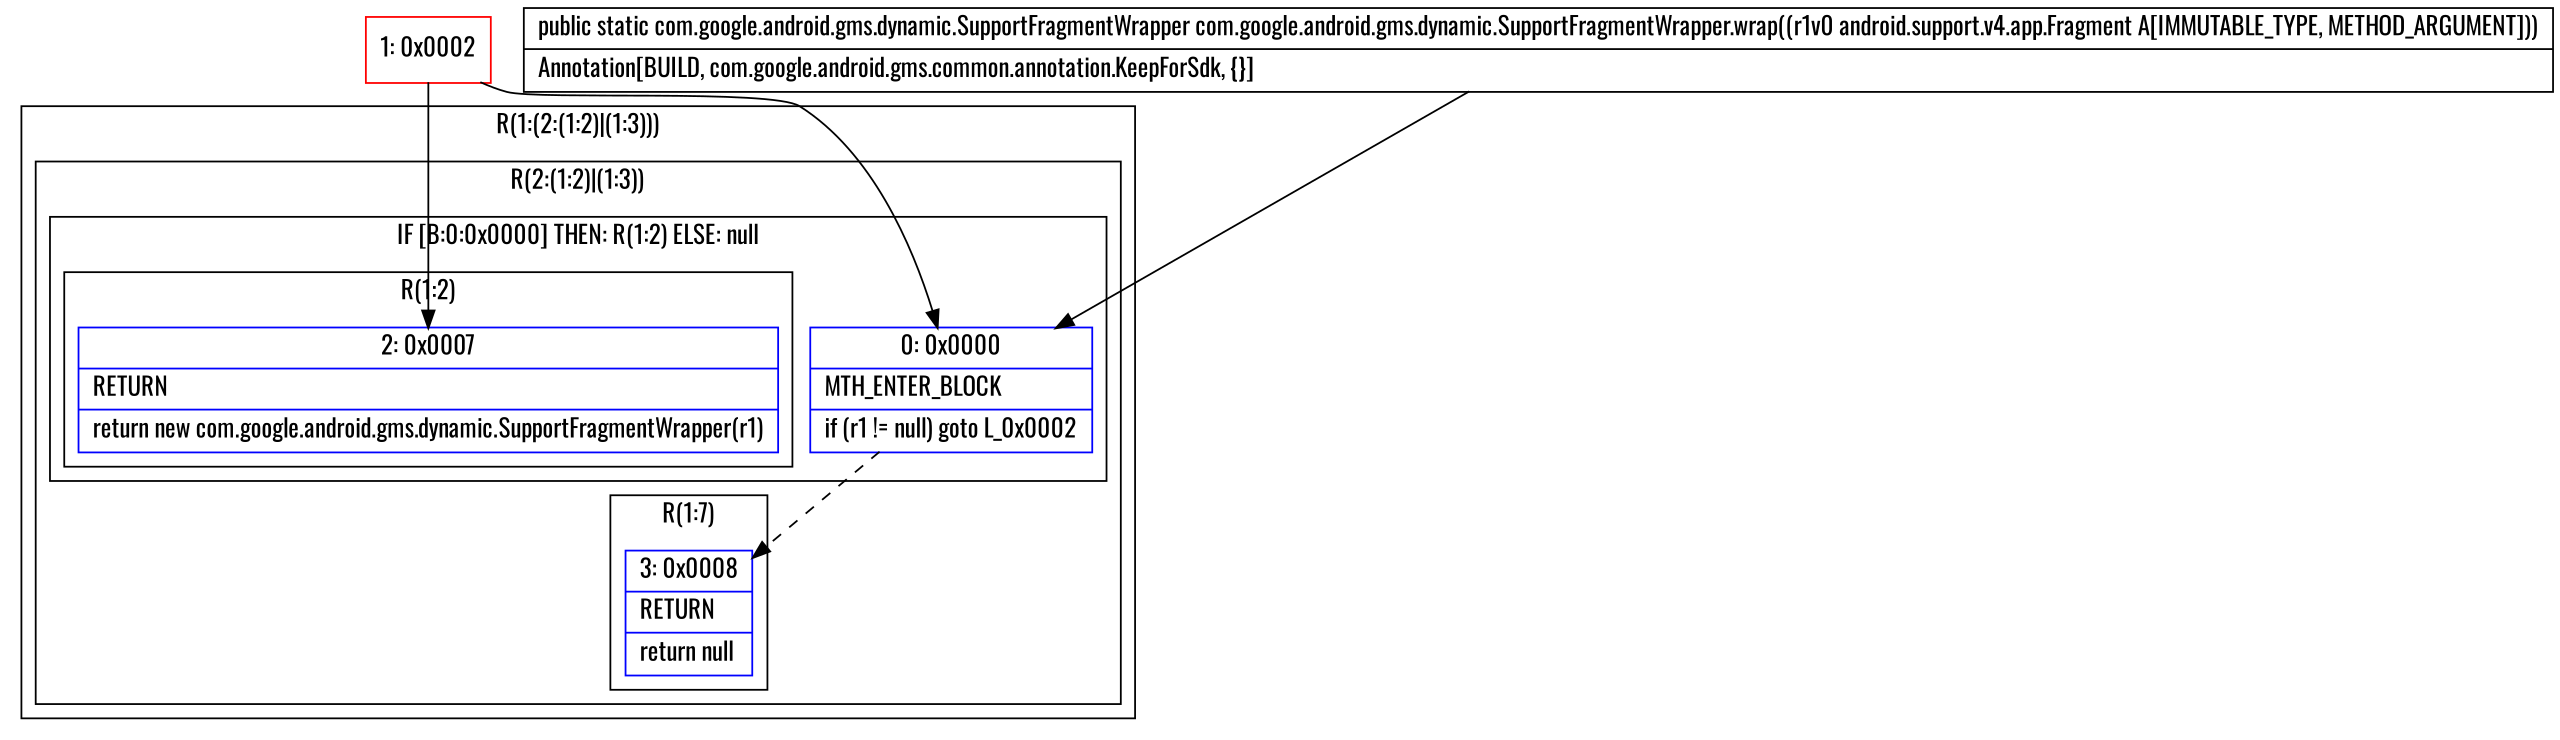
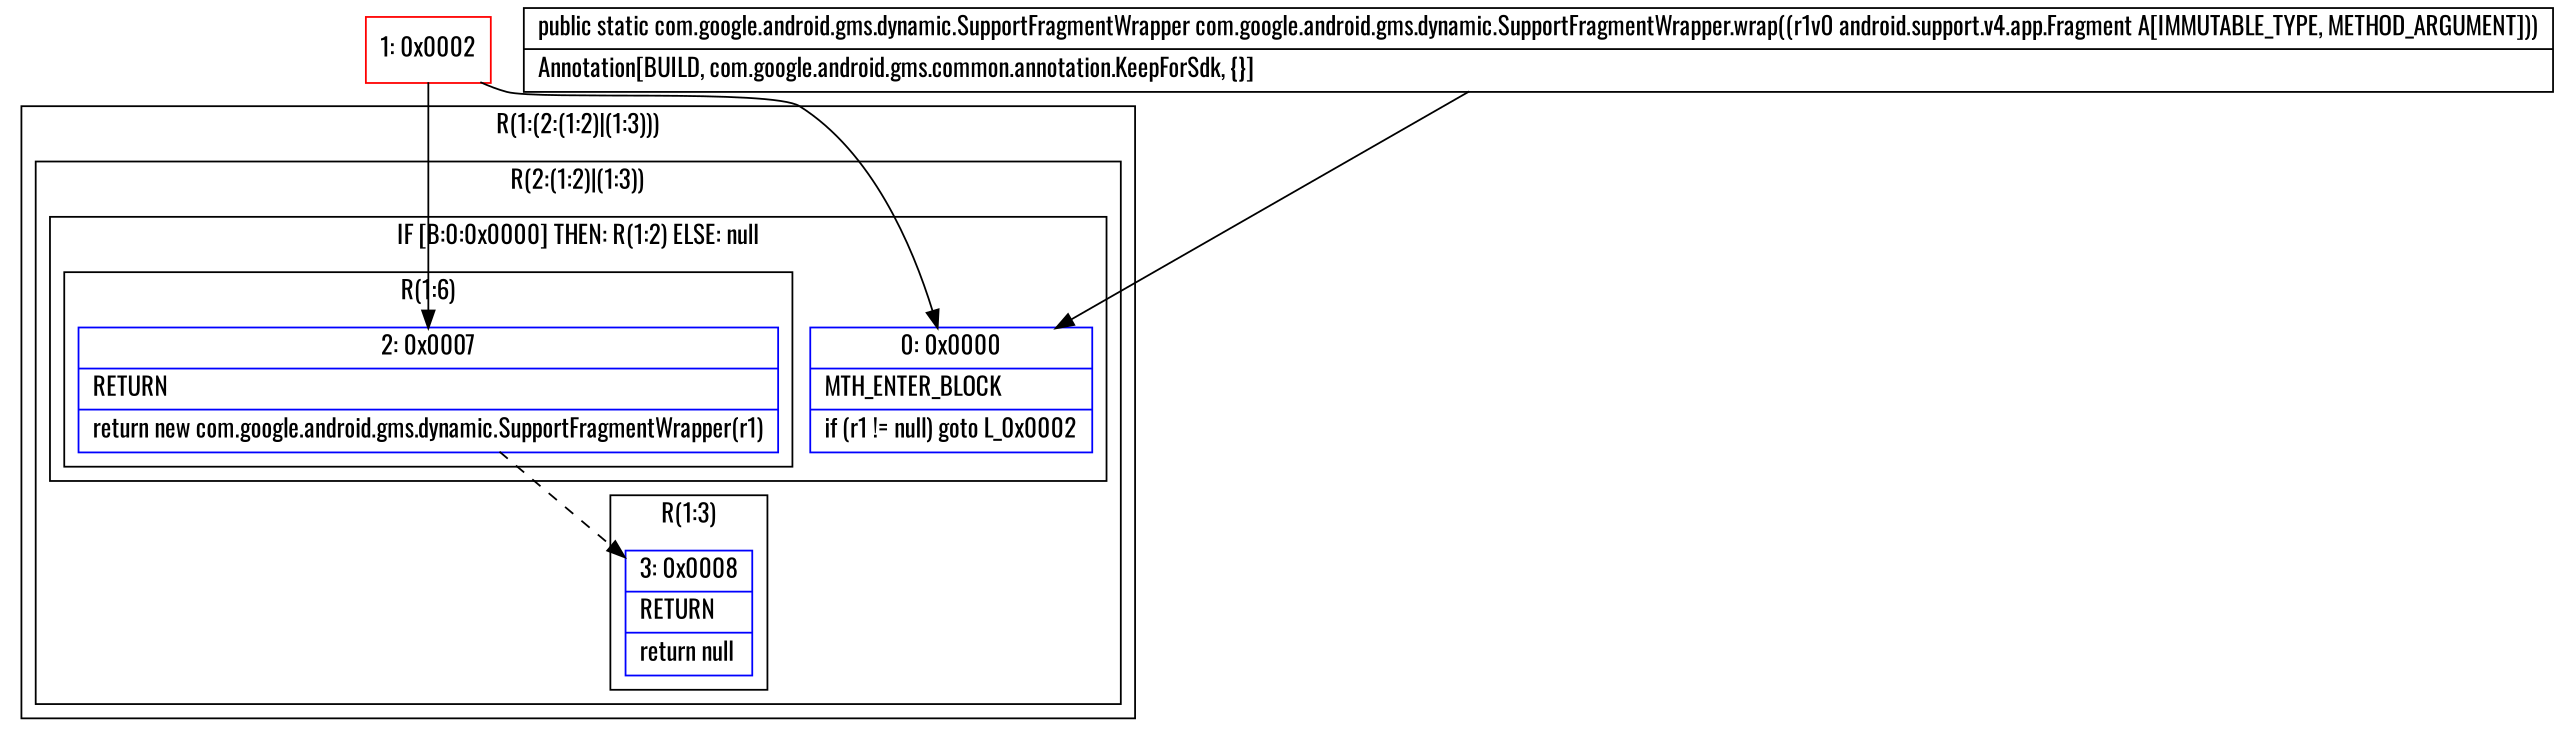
(428, 293) -> (428, 293)
(823, 499) -> (555, 499)
(689, 516) -> (689, 516)
